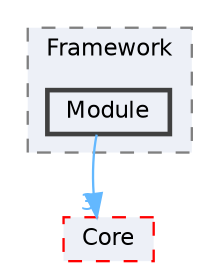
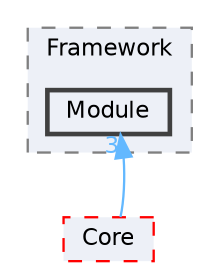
(93, 167) -> (124, 188)
